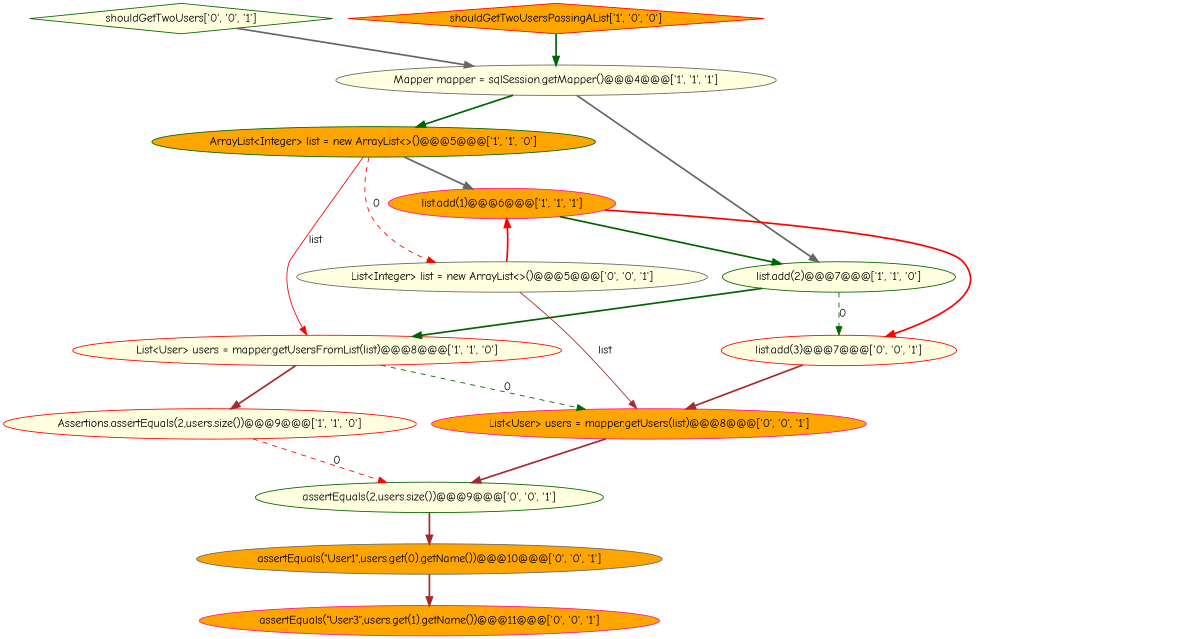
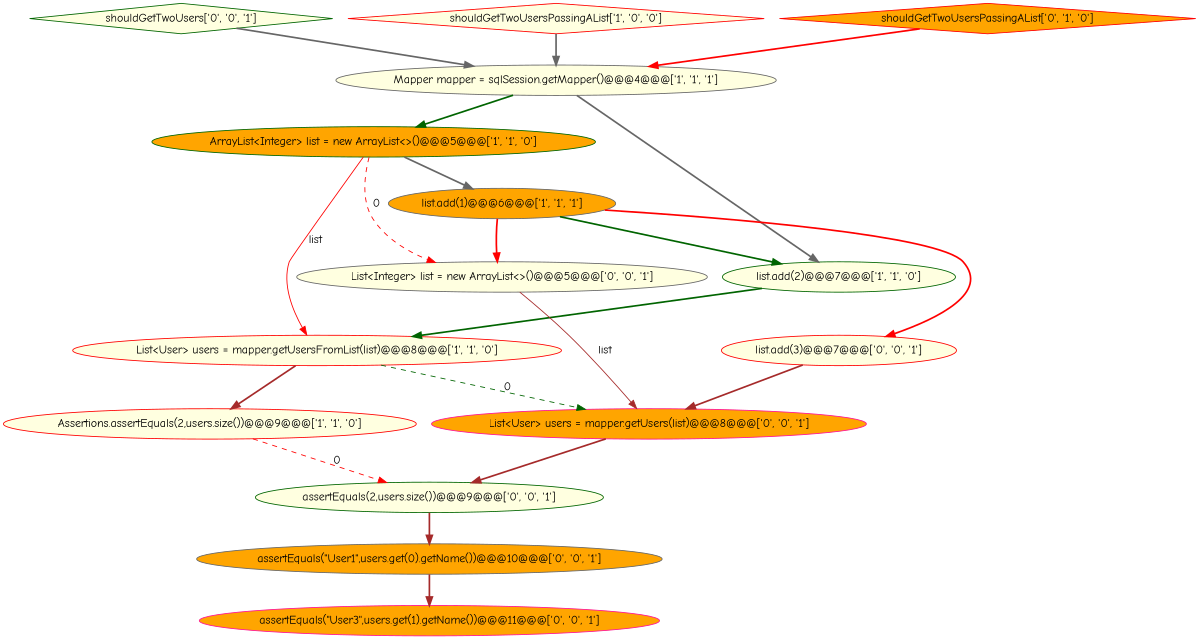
(556, 19) -> (556, 19)
none -> (988, 19)
(556, 45) -> (556, 45)
(502, 204) -> (502, 204)
(508, 245) -> (496, 236)
(839, 309) -> none
